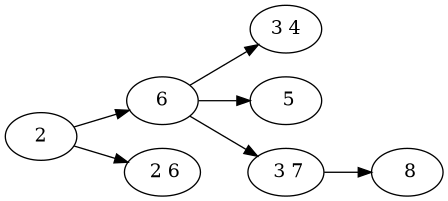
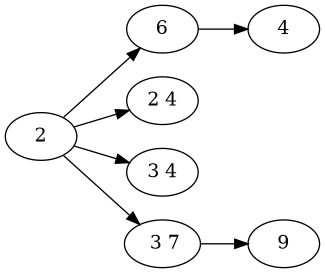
(218, 68) -> (95, 152)
(286, 101) -> (284, 29)
(218, 133) -> (97, 185)
(162, 172) -> (162, 101)
(407, 172) -> (284, 244)
